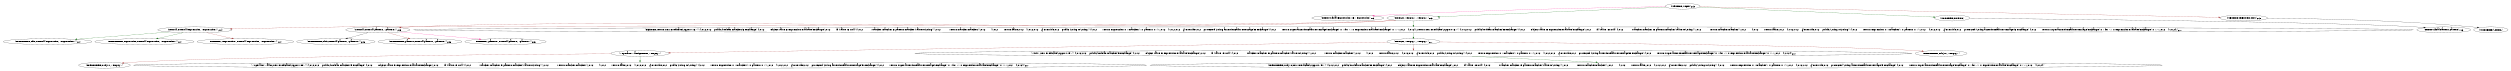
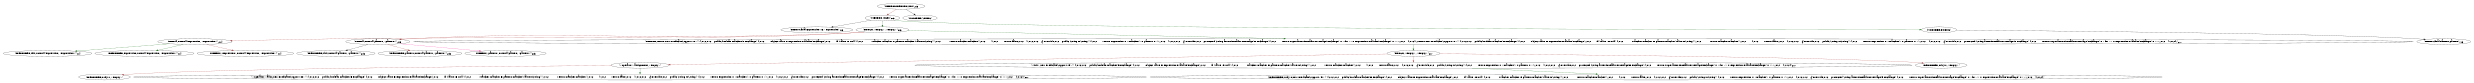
(1520, 10) -> (852, 24)
(1959, 12) -> (892, 12)
